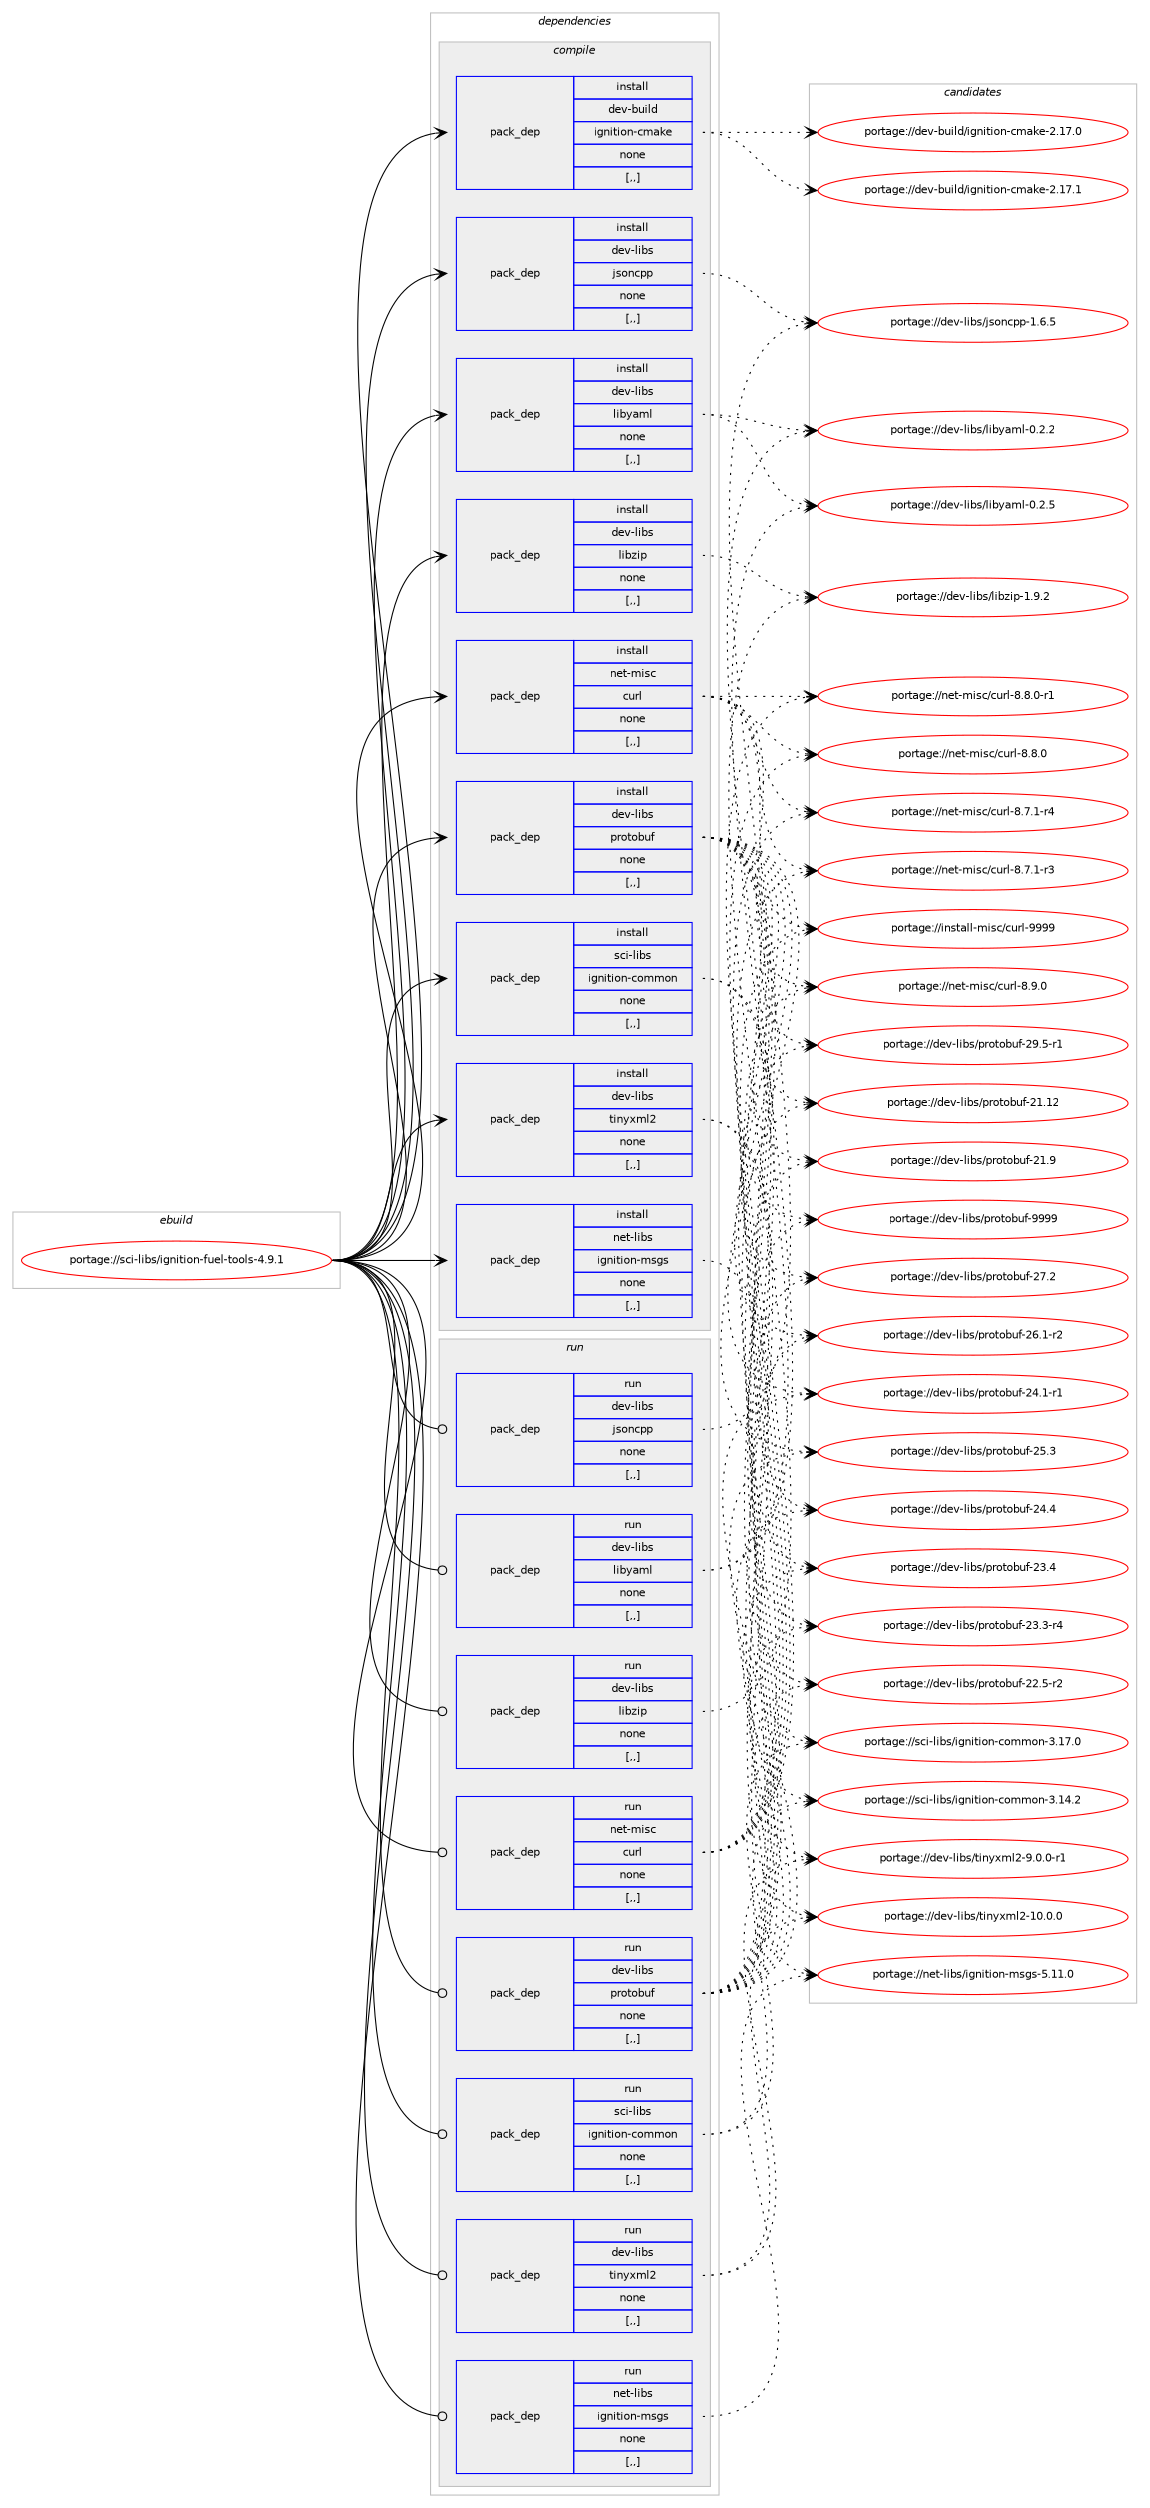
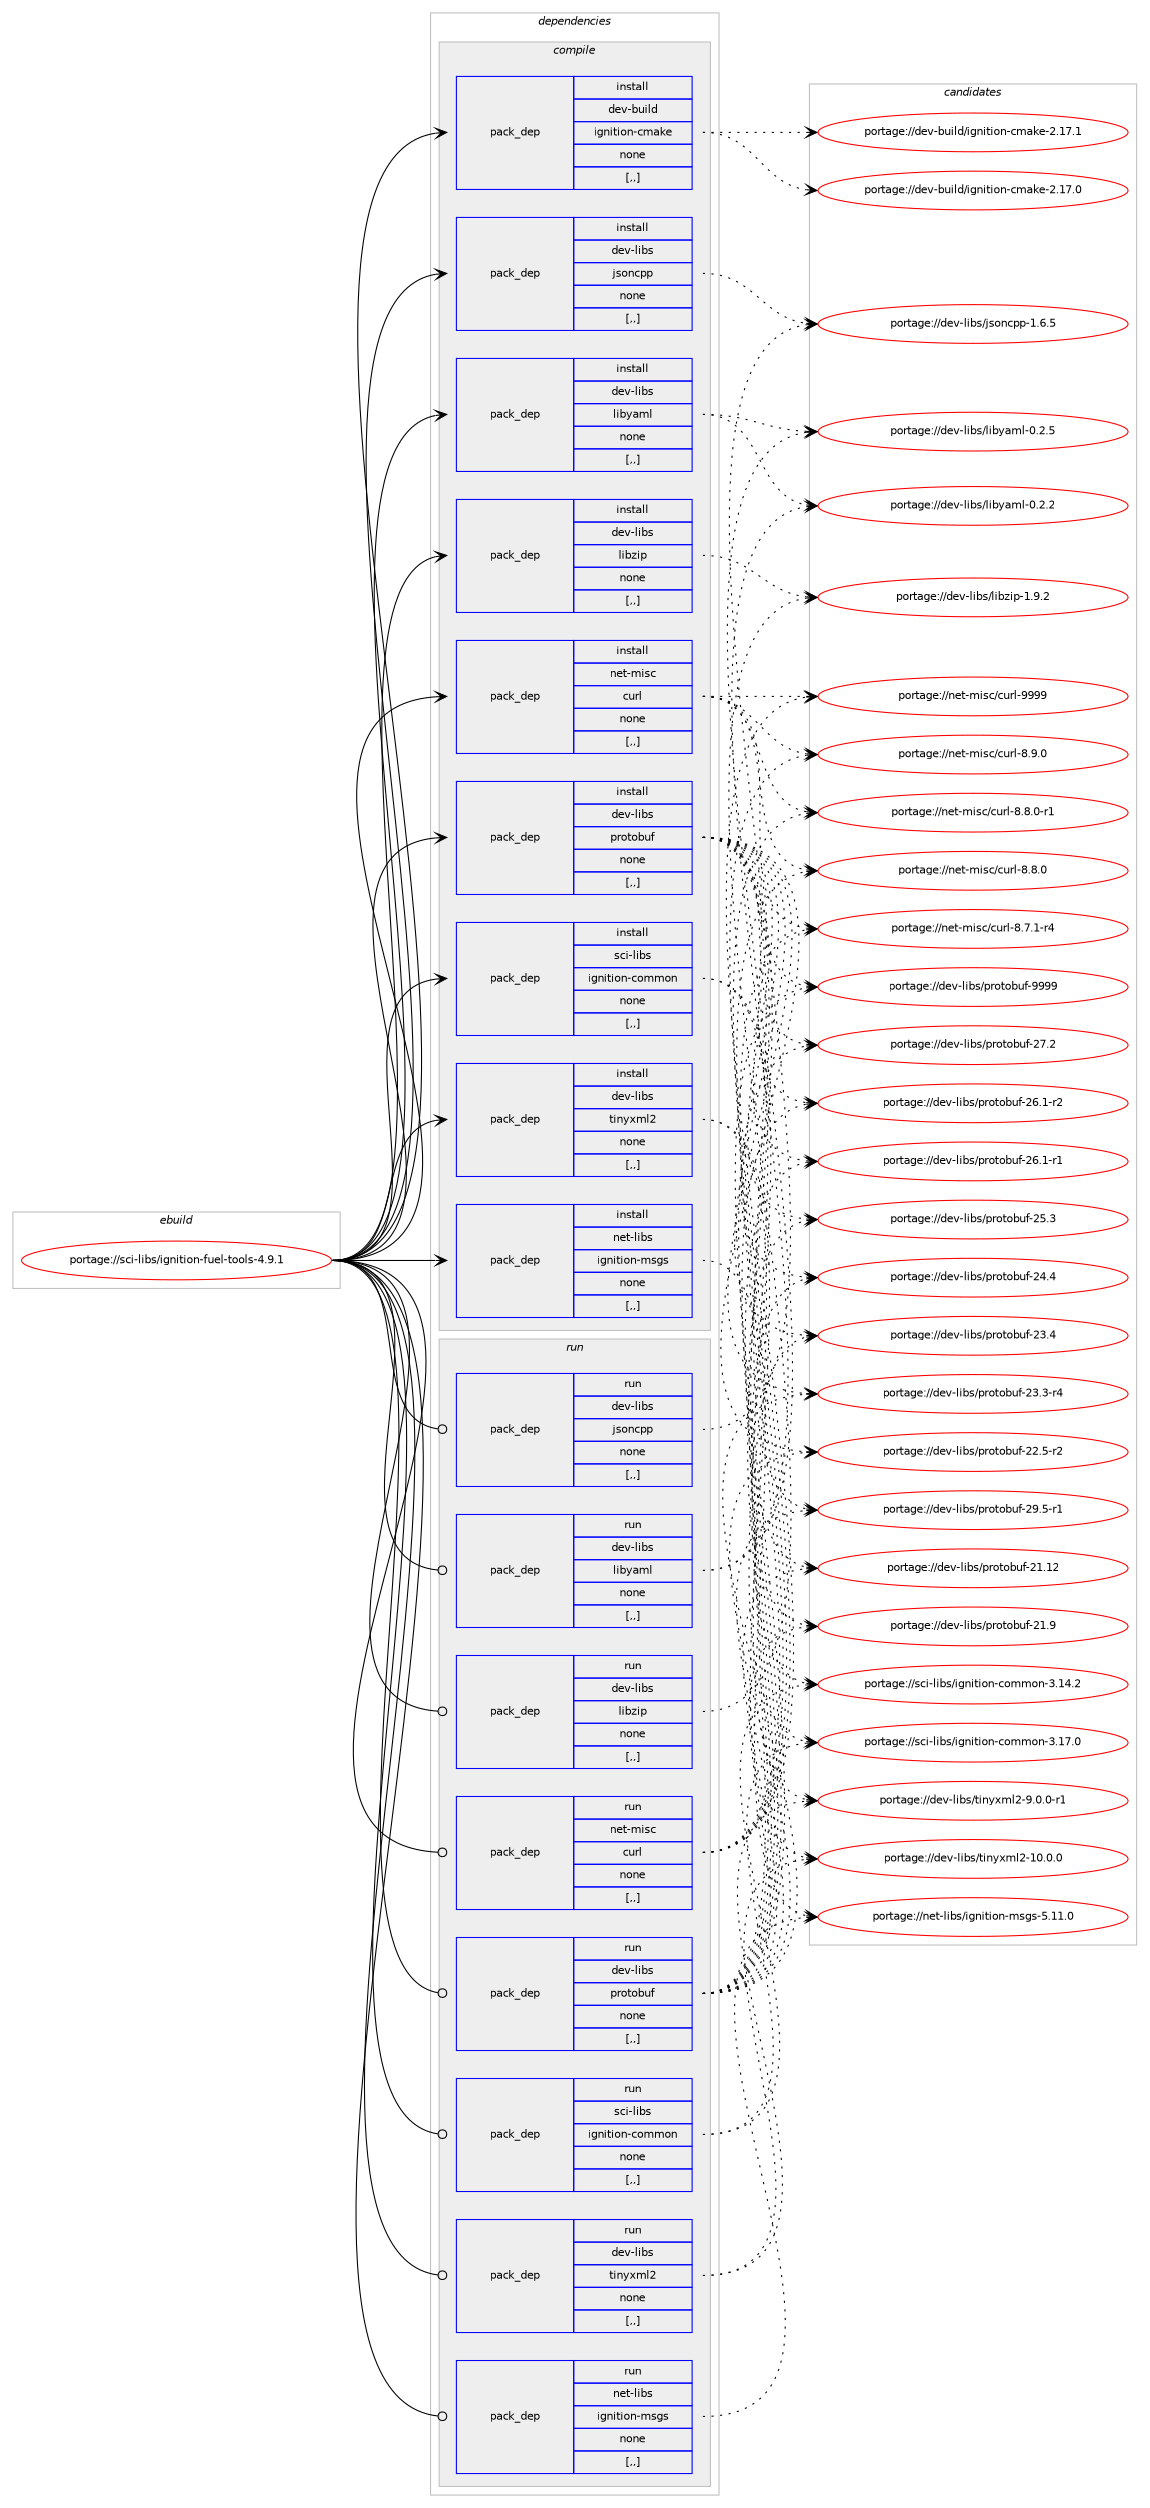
(973, 871) -> none
(973, 929) -> (973, 696)
(973, 1394) -> (973, 1161)
